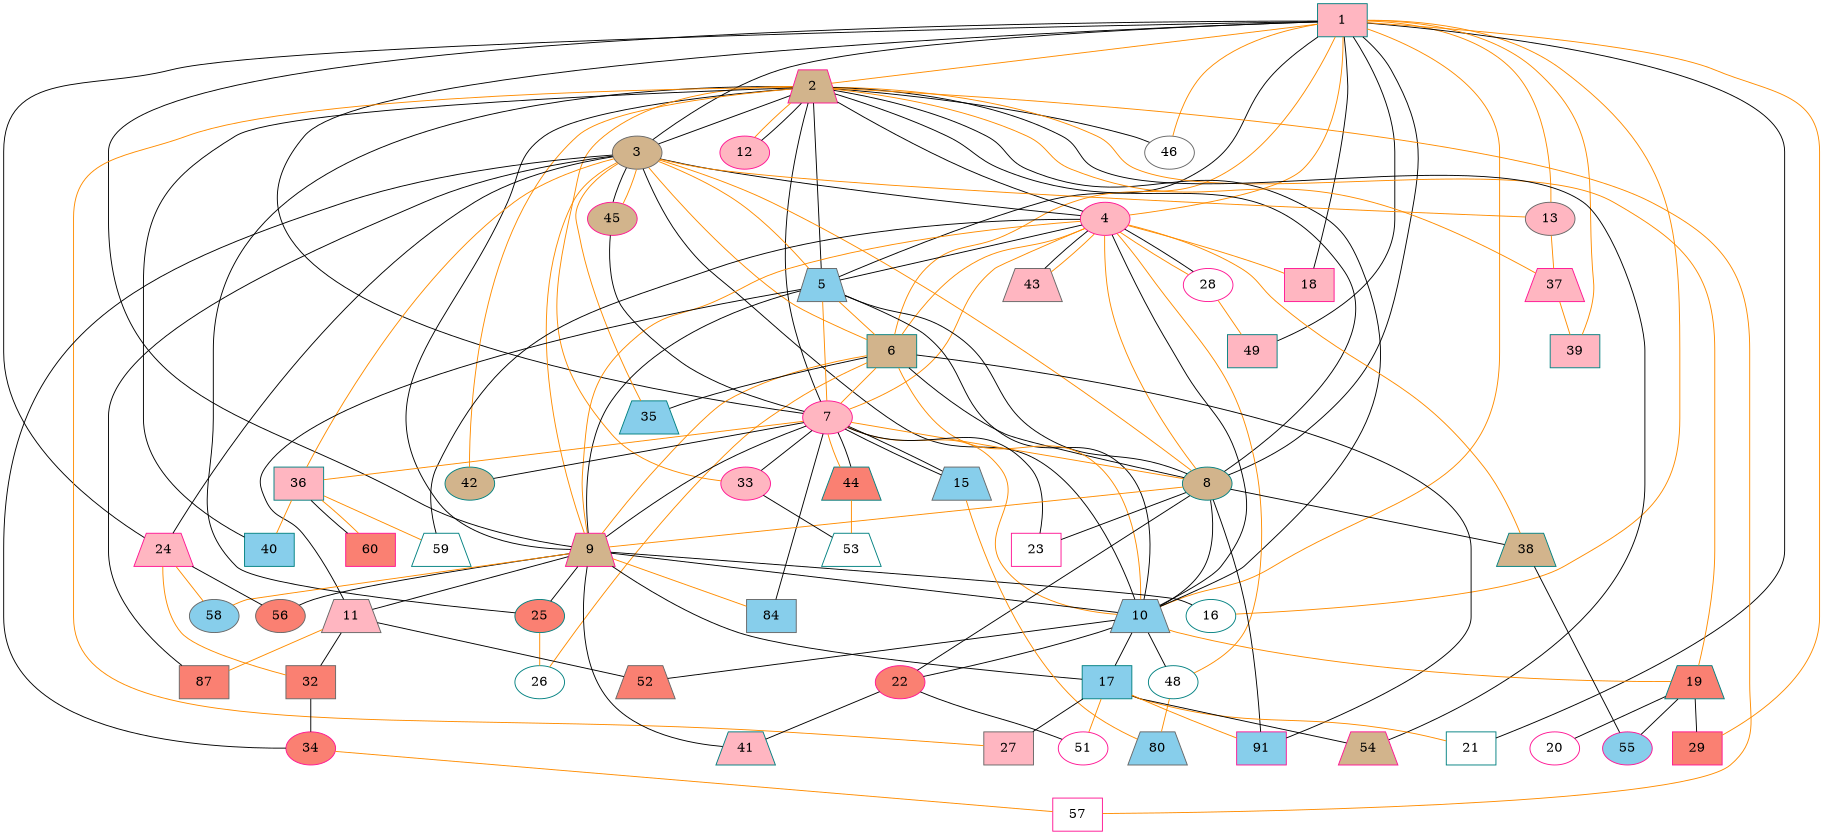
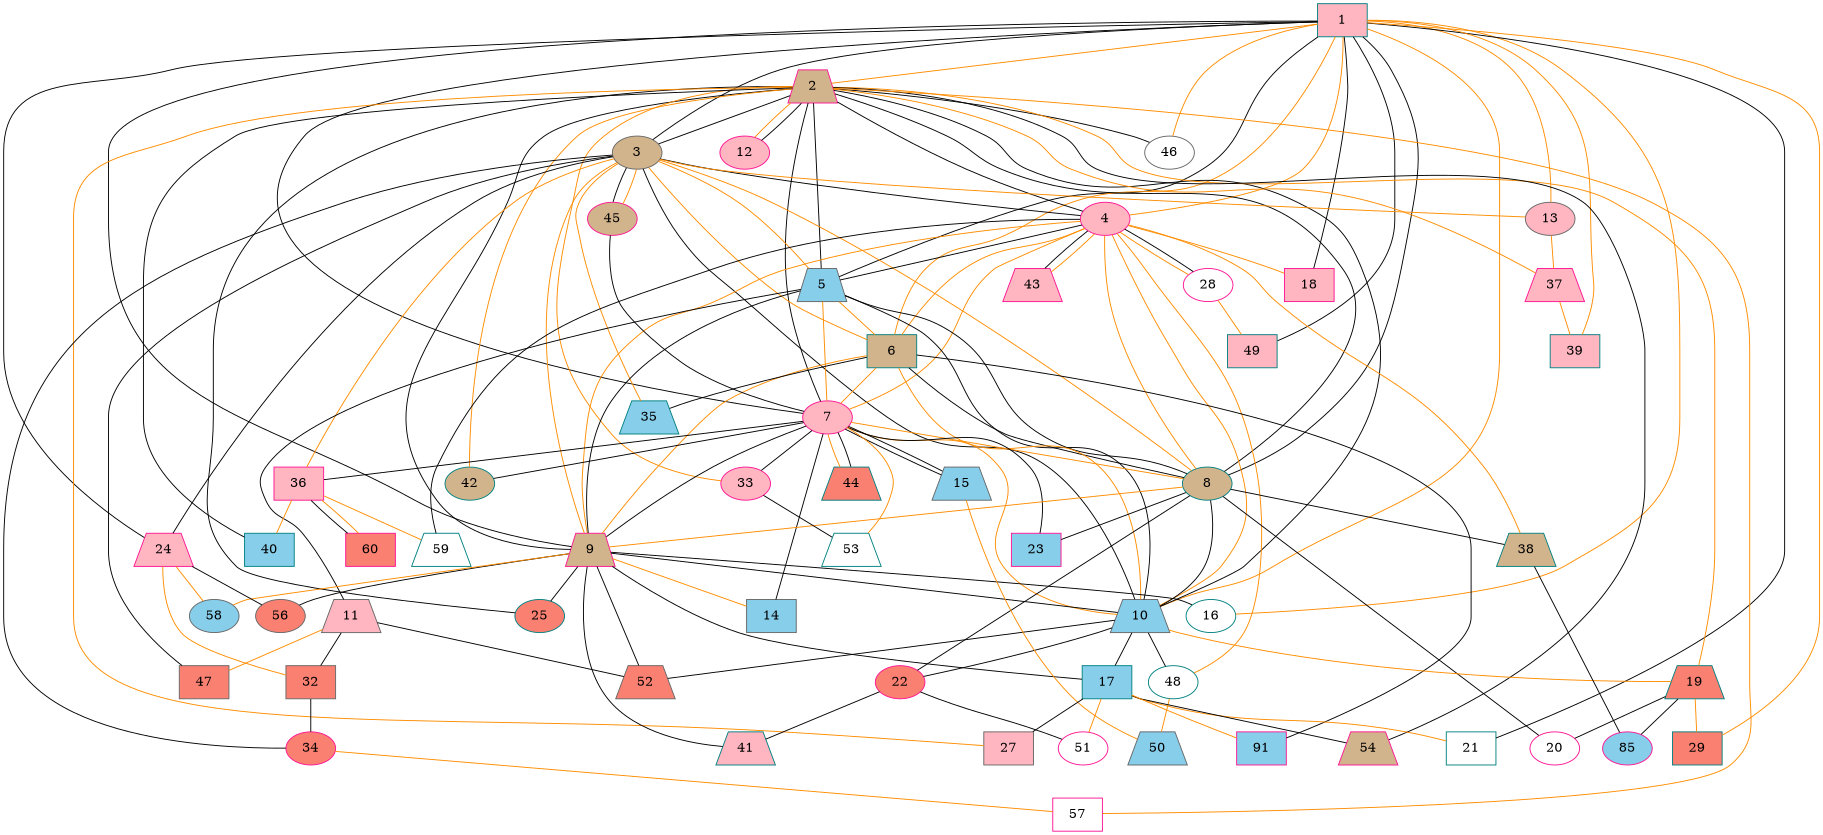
(1033, 285) -> (1033, 285)
(1224, 427) -> (1224, 427)
(575, 449) -> (575, 449)
(299, 484) -> (299, 484)
(851, 516) -> (892, 474)
(1036, 550) -> (1036, 550)
(470, 583) -> (618, 616)
(1246, 608) -> (1381, 616)
(771, 616) -> (771, 616)
(204, 682) -> (204, 682)
(540, 682) -> none
(1696, 715) -> (1696, 715)
(1158, 748) -> (1158, 748)
(1627, 748) -> (1627, 748)
(1697, 748) -> (1697, 748)
